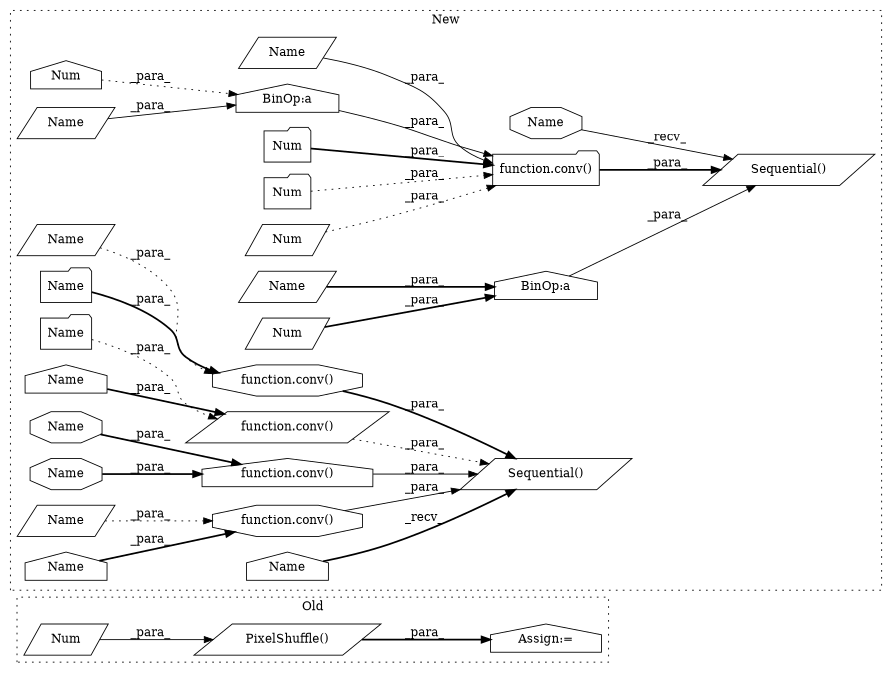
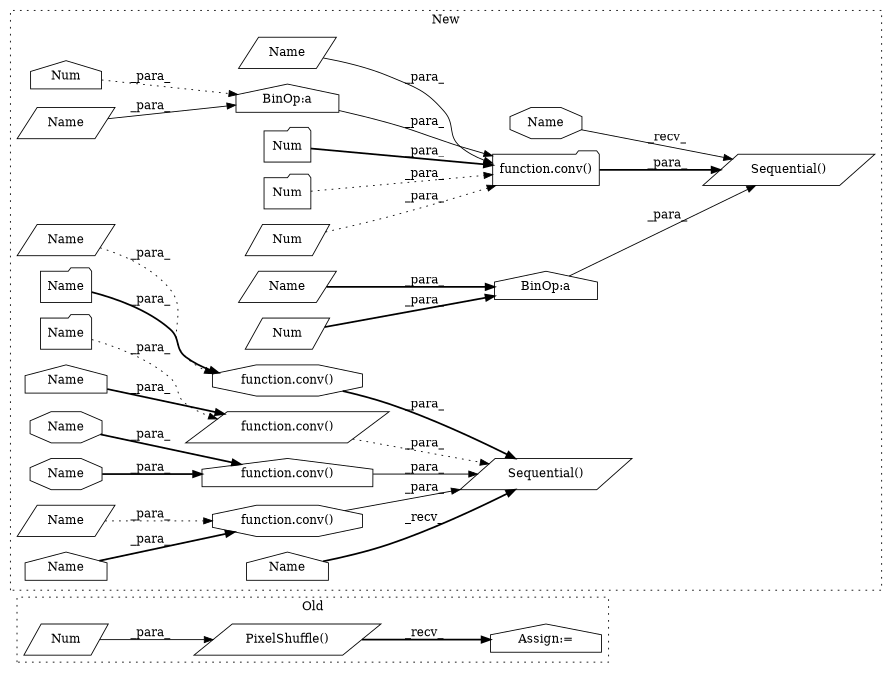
(425, 633) -> (425, 633)
